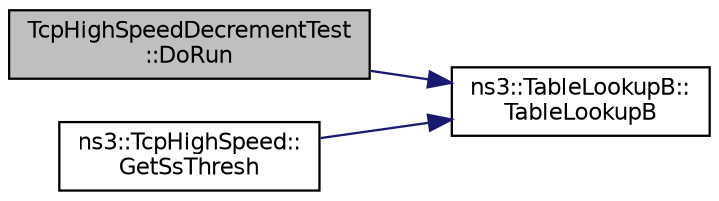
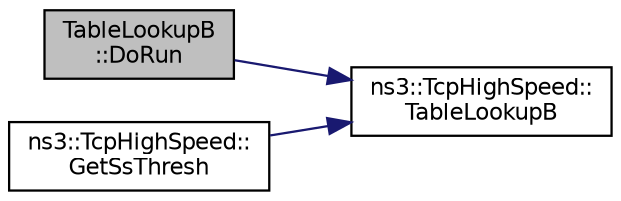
(189, 44) -> (139, 44)
(581, 102) -> (481, 102)
